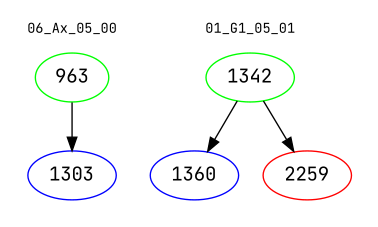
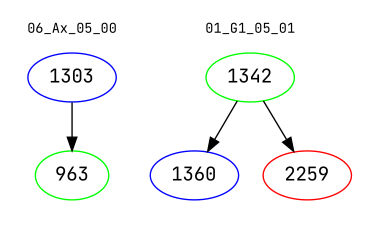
(72, 120) -> (72, 120)
